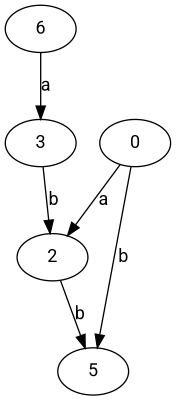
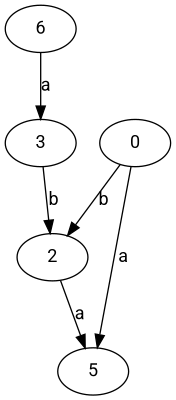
(104, 200) -> (104, 200)
(123, 257) -> (123, 257)
(80, 314) -> (80, 314)
